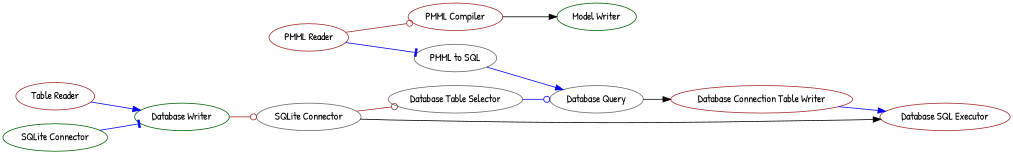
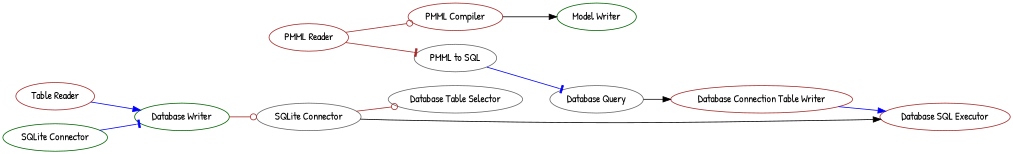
(380, 47) -> (380, 47)
(523, 78) -> (523, 78)
(533, 99) -> none
